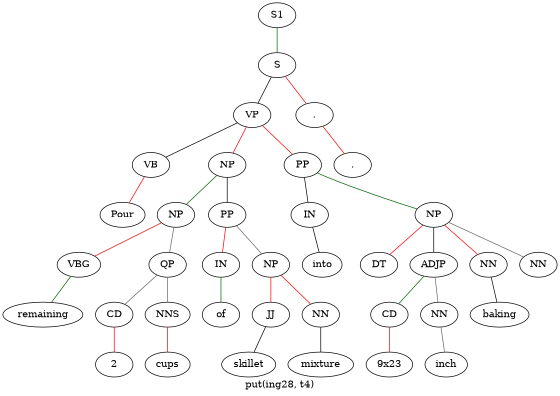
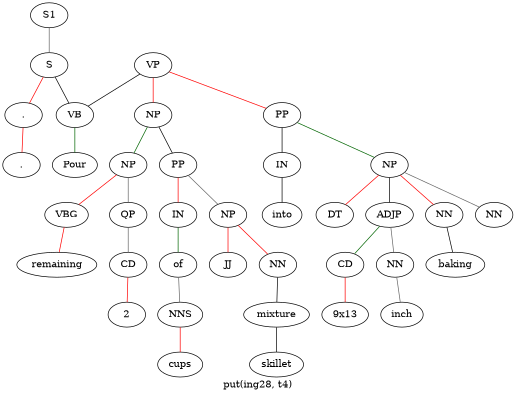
(277, 40) -> (49, 40)
(265, 90) -> (62, 90)
(137, 190) -> (75, 140)
(61, 289) -> (62, 240)
(168, 290) -> (179, 290)
(260, 339) -> (277, 340)
(389, 365) -> (345, 315)
